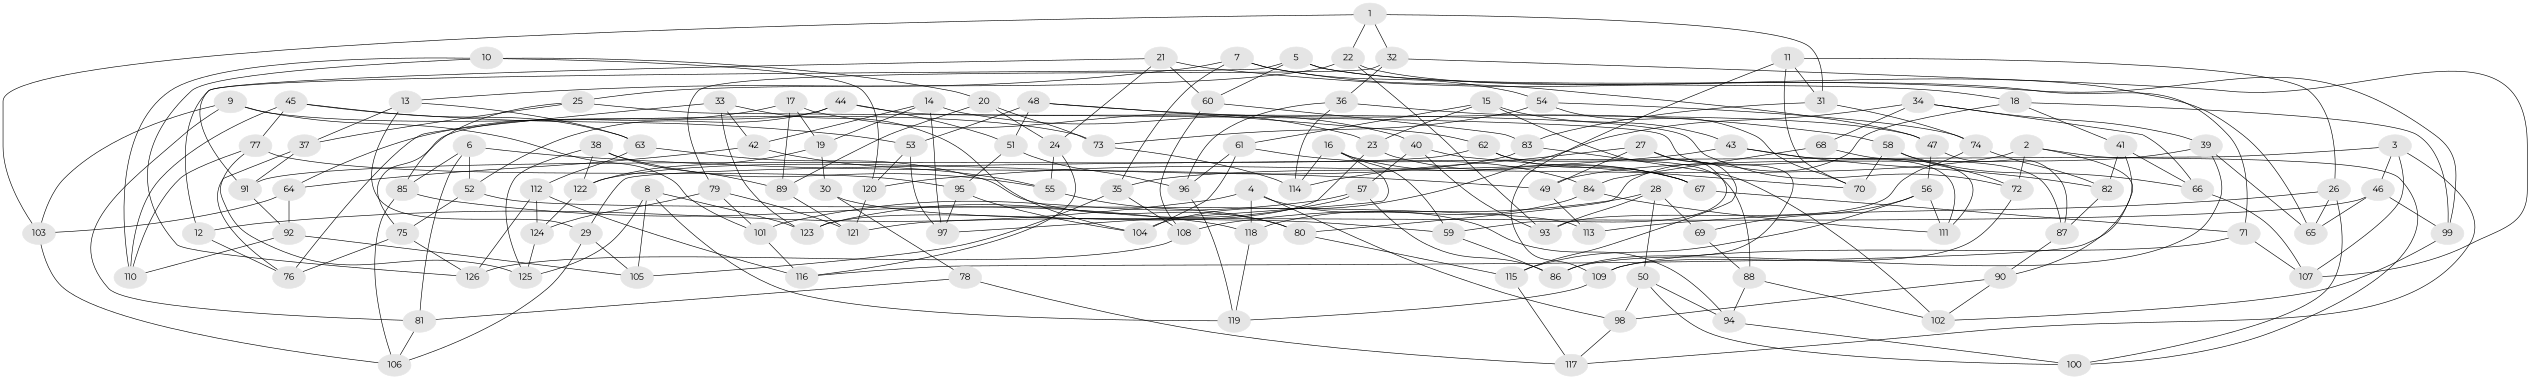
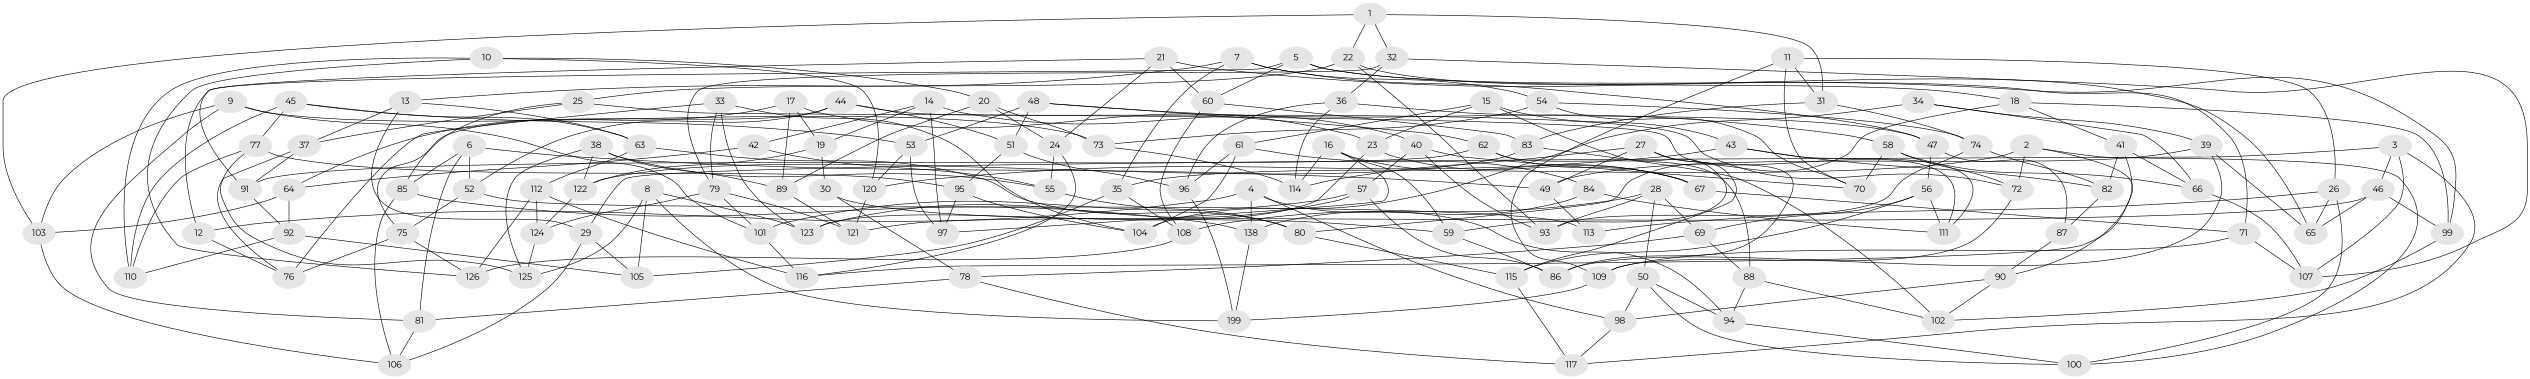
(737, 124) -> (711, 145)
(1821, 146) -> none
(1251, 234) -> (1251, 234)
none -> (1368, 261)
(1234, 321) -> (1234, 321)
